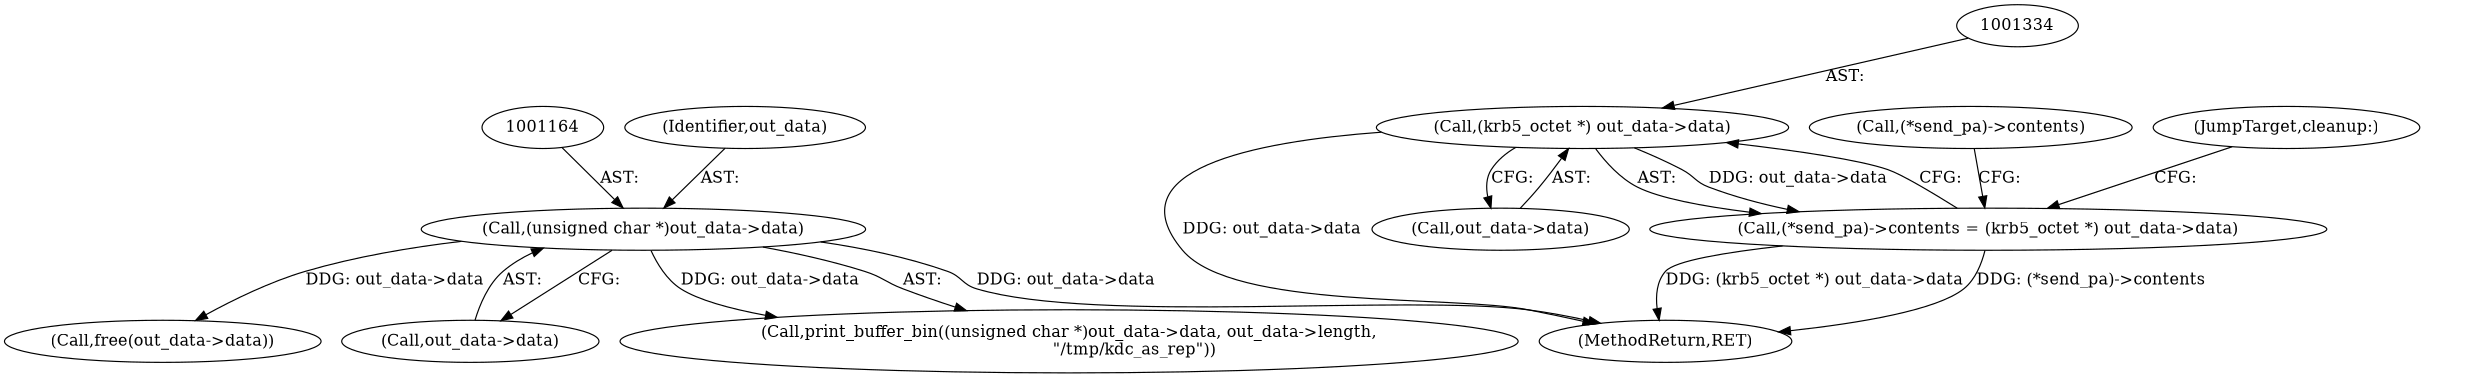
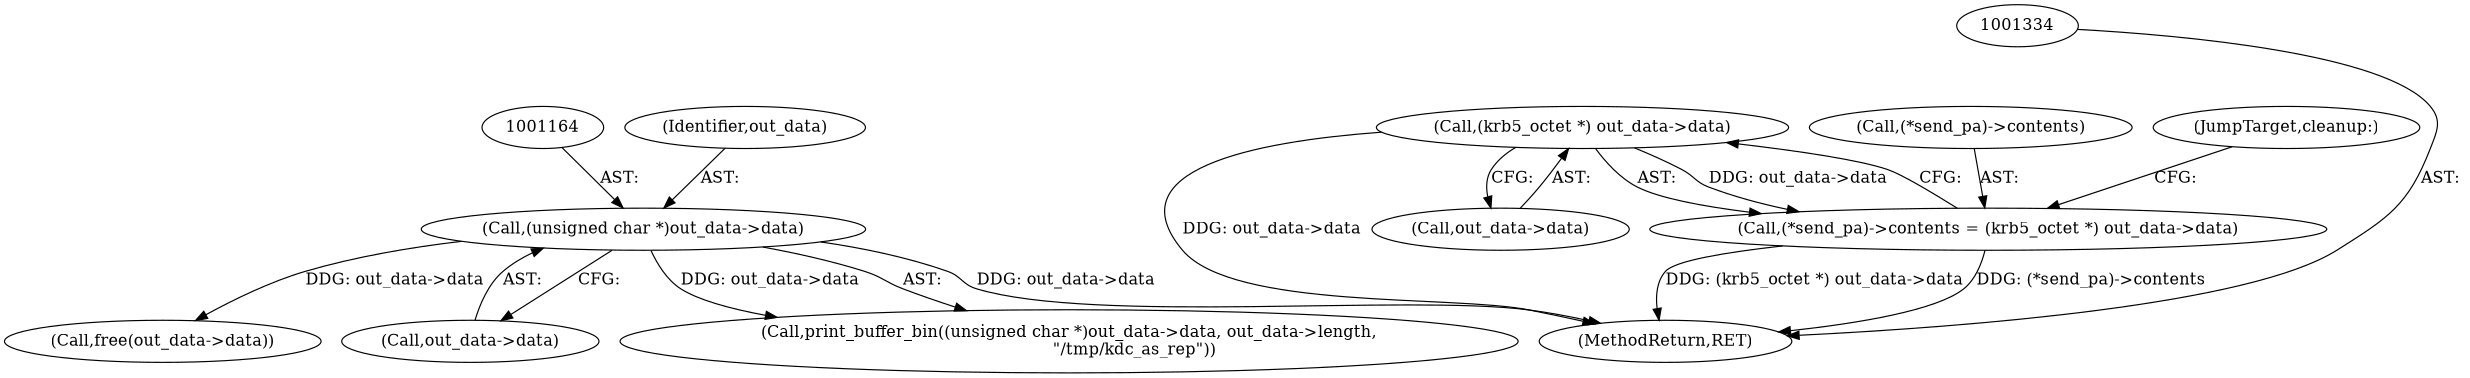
(1821, 72) -> (2339, 249)
(2002, 178) -> (2002, 178)
